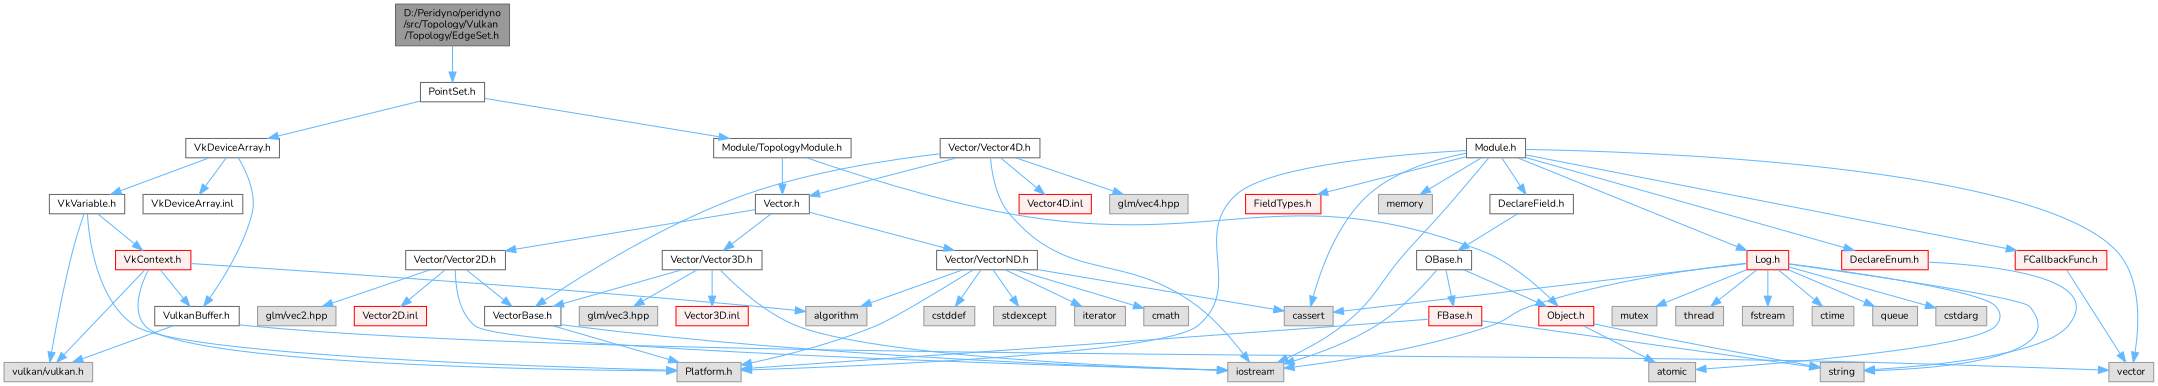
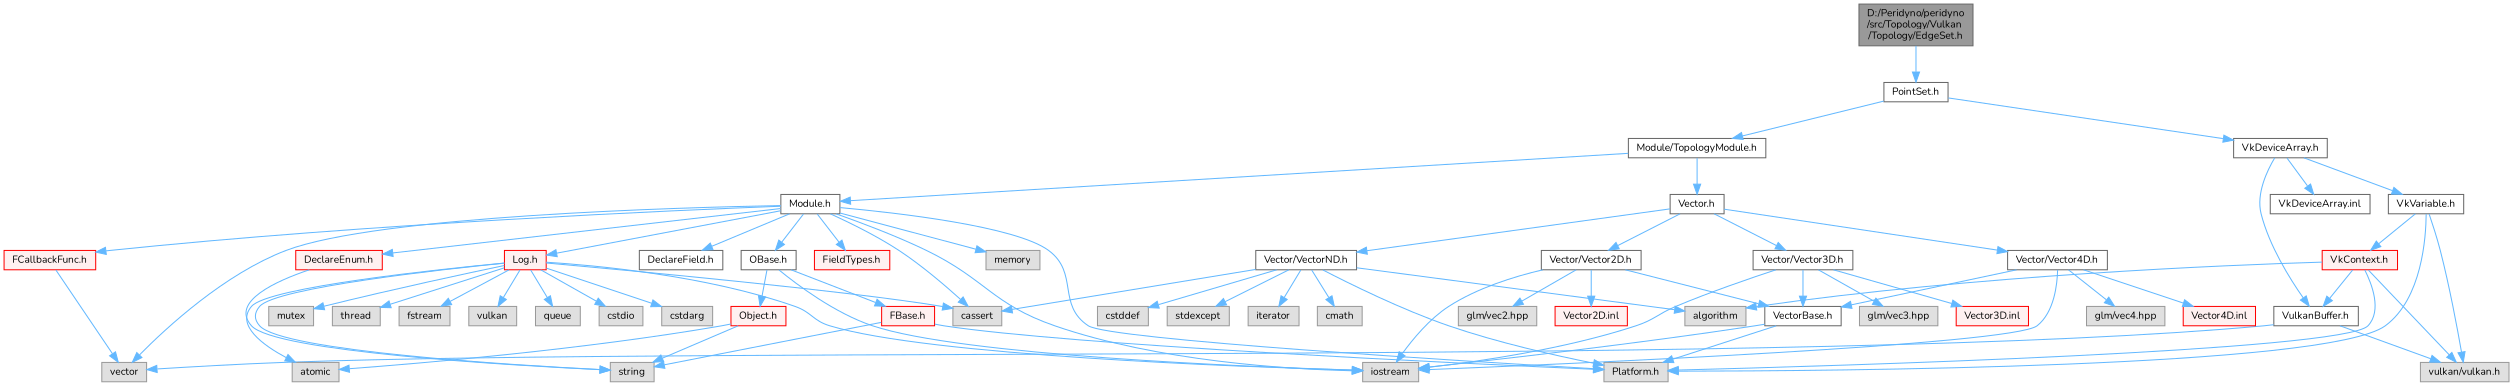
(888, 176) -> (1861, 230)
(1184, 223) -> (1239, 177)
(1492, 229) -> (793, 228)
none -> (621, 316)
(1833, 316) -> (493, 316)
